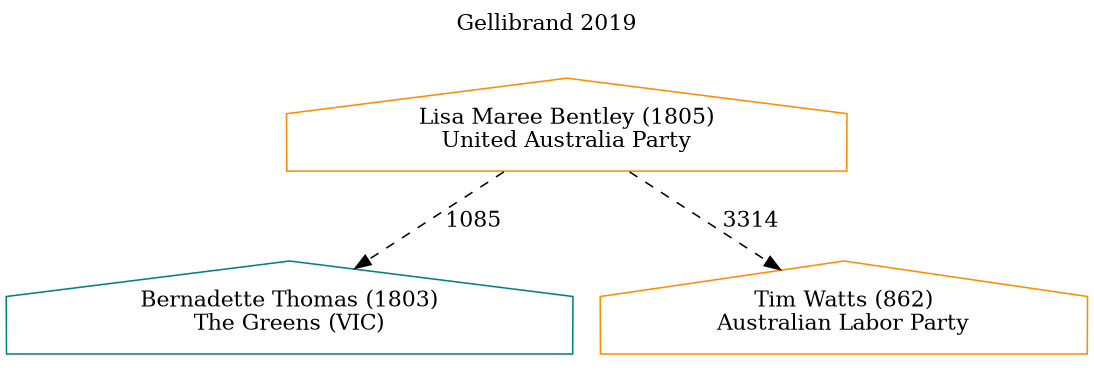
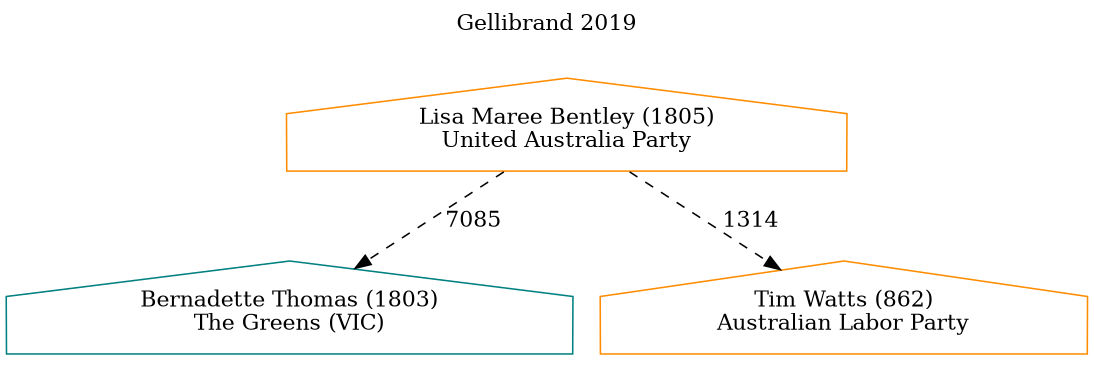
(474, 221) -> (474, 221)
(751, 221) -> (751, 221)
